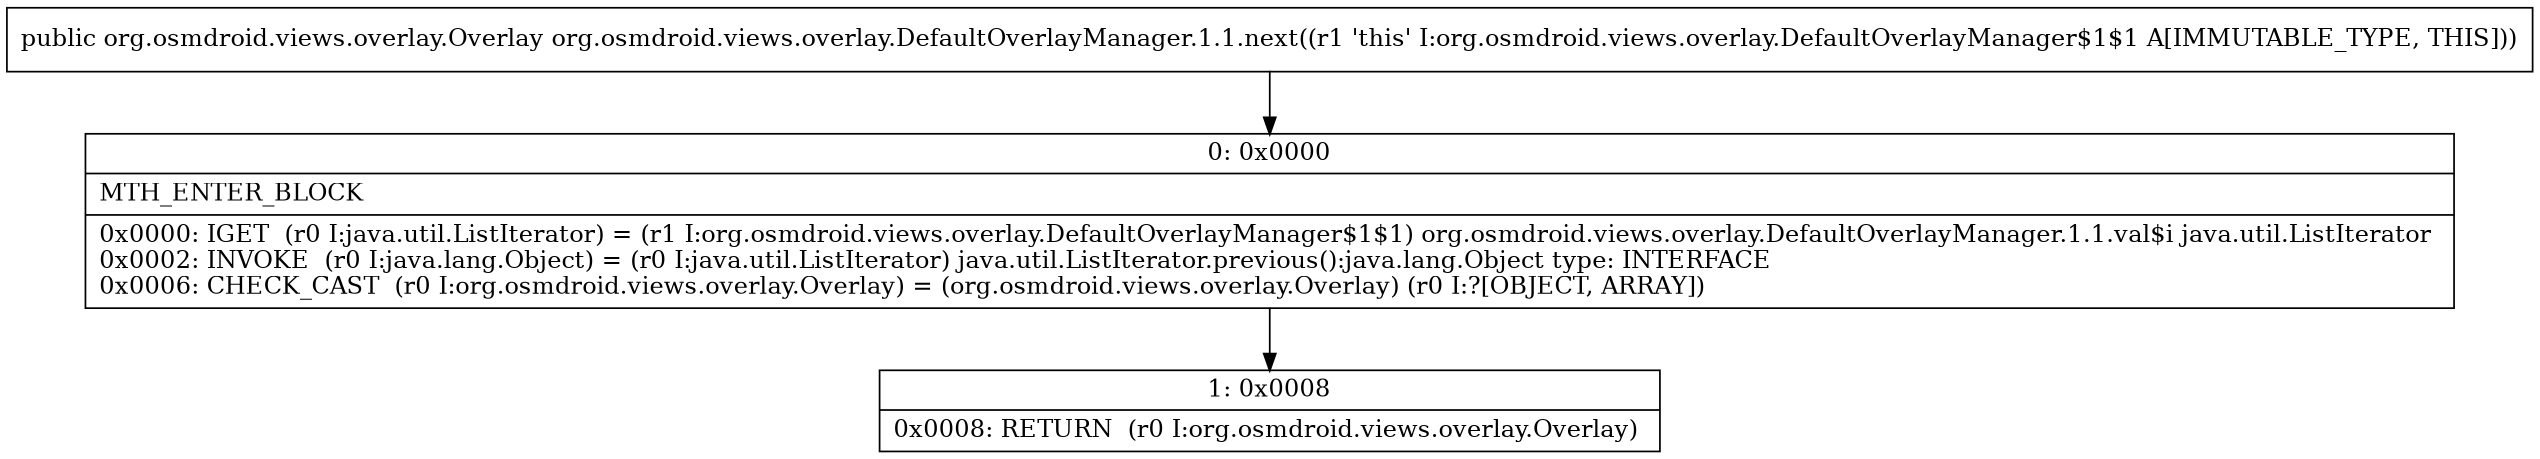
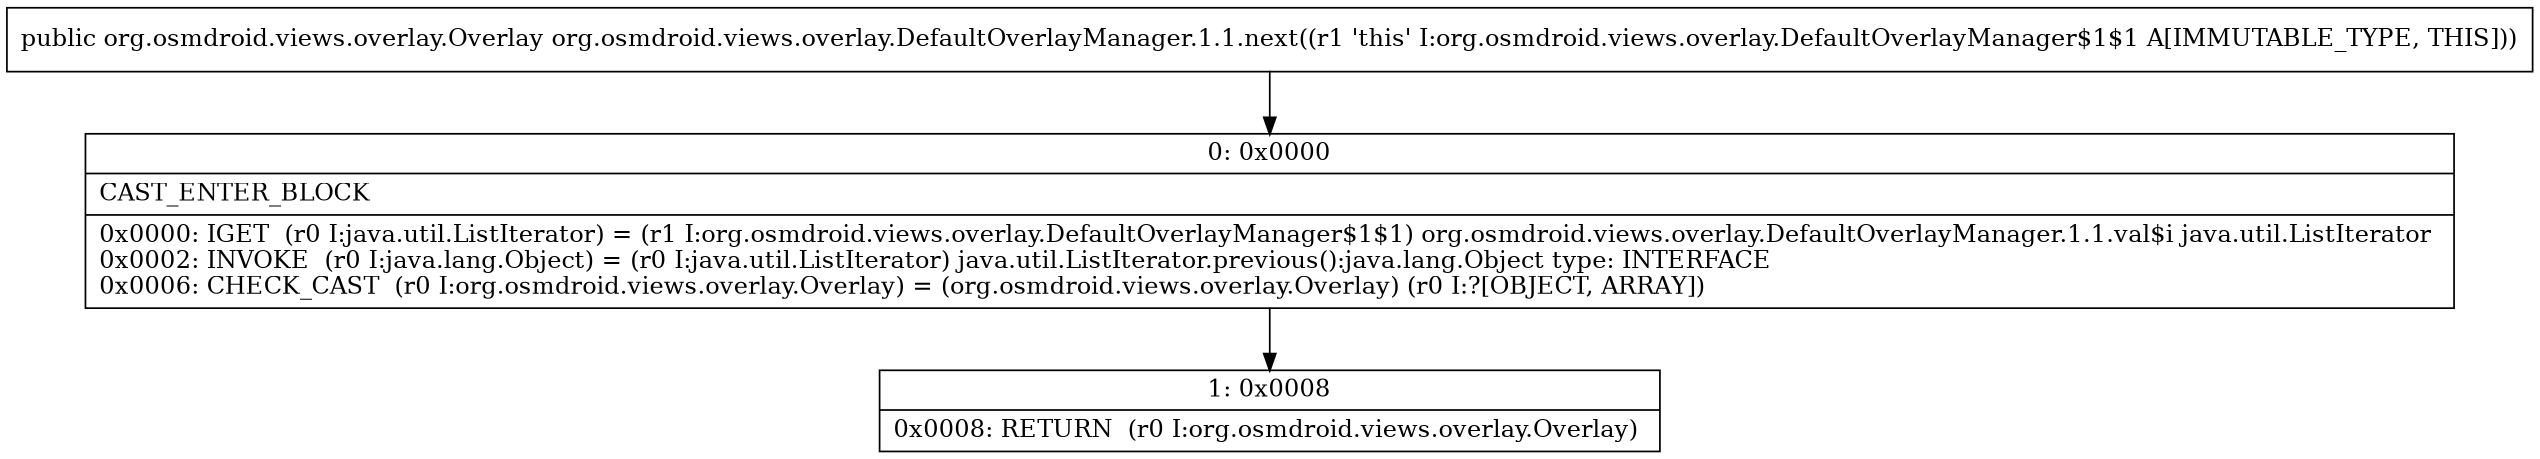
(232, 193) -> (235, 193)
